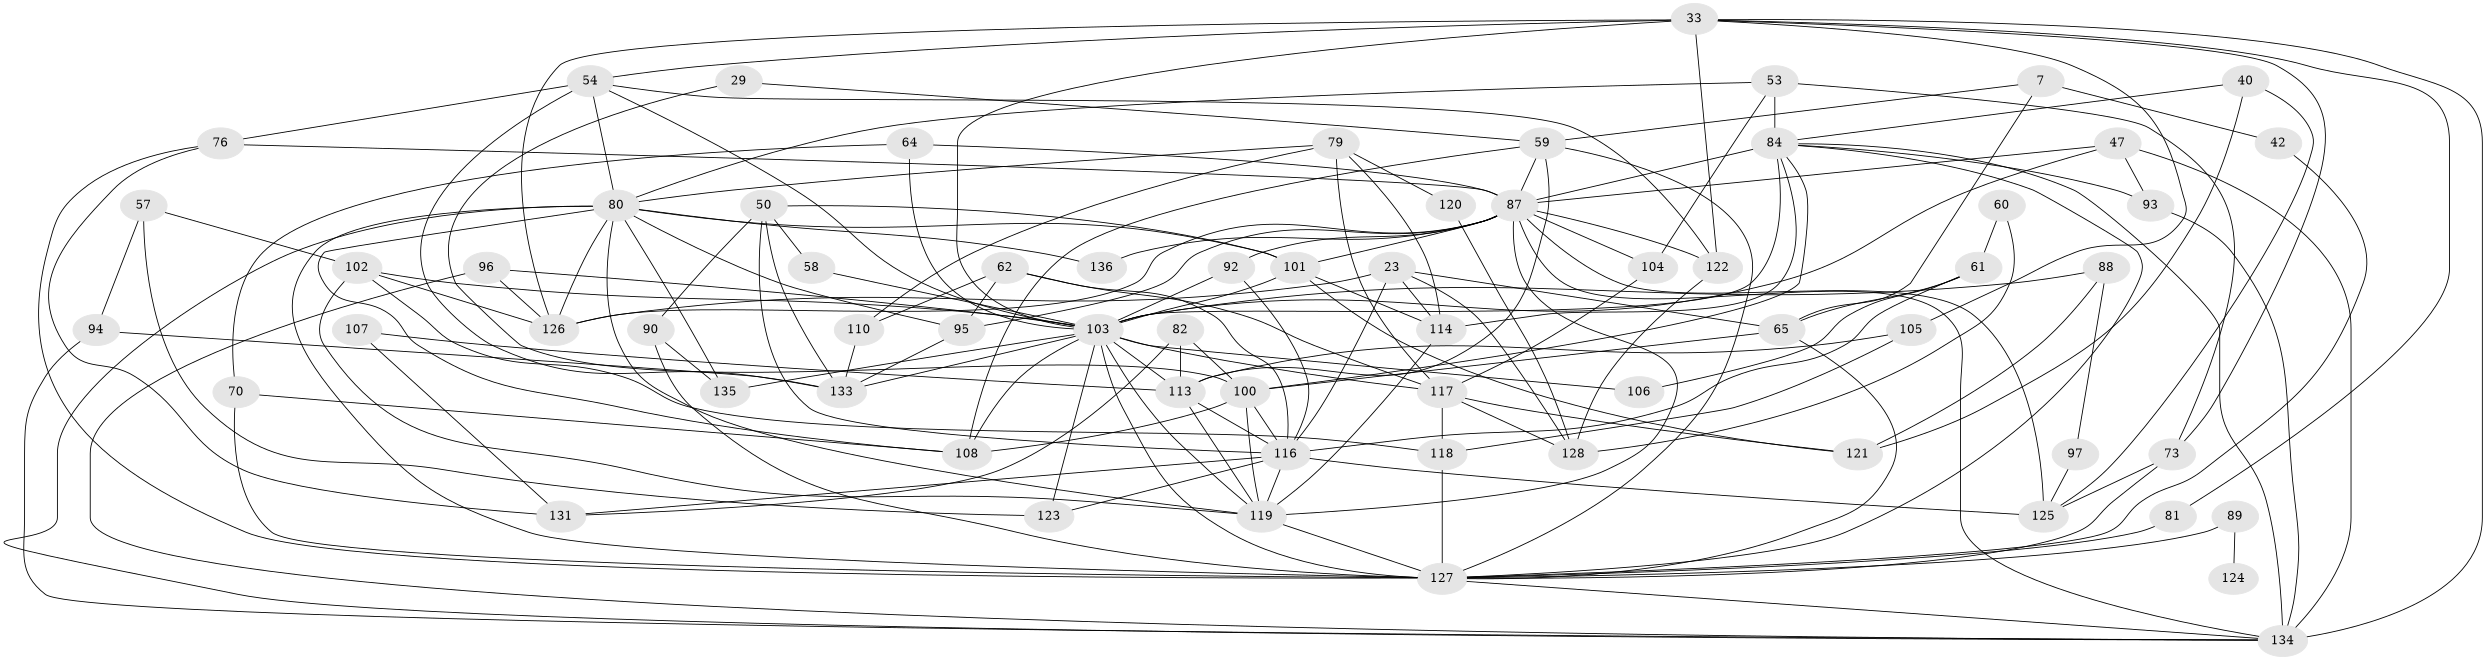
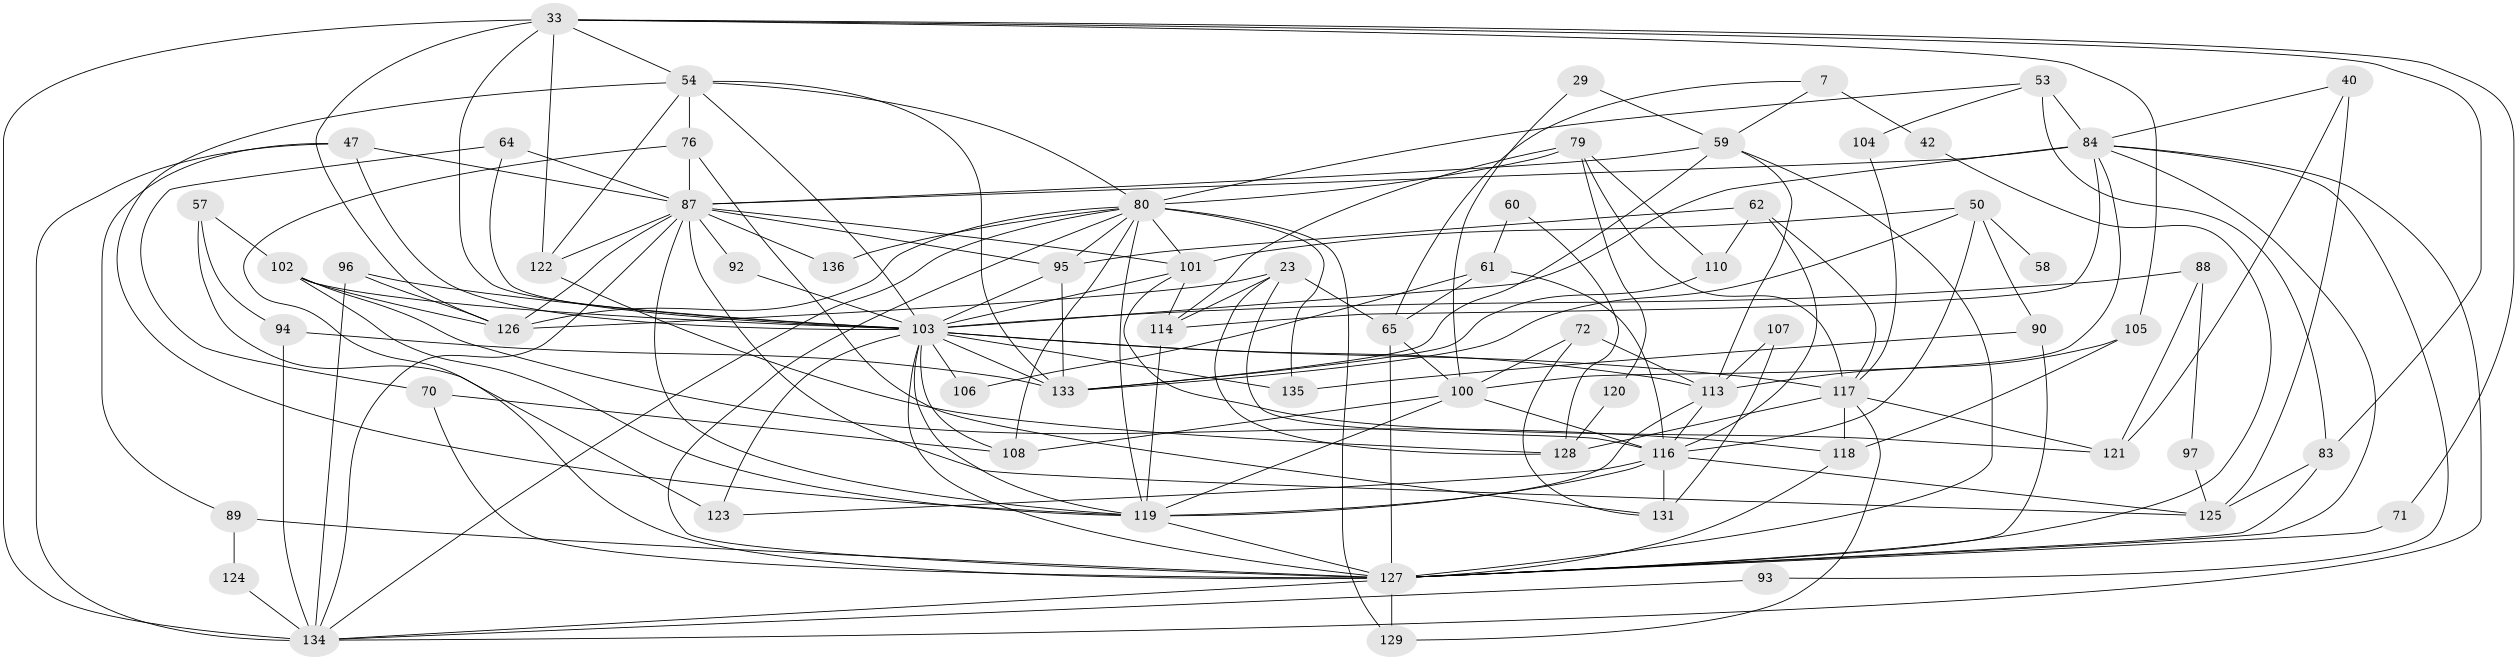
(2134, 175) -> (102, 272)
(1185, 208) -> (1425, 343)
(1583, 237) -> none
(924, 293) -> (996, 298)
(1181, 330) -> (1584, 330)
(1295, 350) -> none
none -> (241, 390)
(2172, 454) -> (2326, 454)
(2173, 517) -> (2401, 517)
none -> (274, 610)
none -> (1392, 641)
